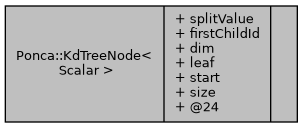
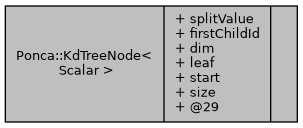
(197, 107) -> (197, 107)
